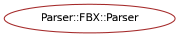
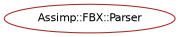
(90, 19) -> (90, 19)
